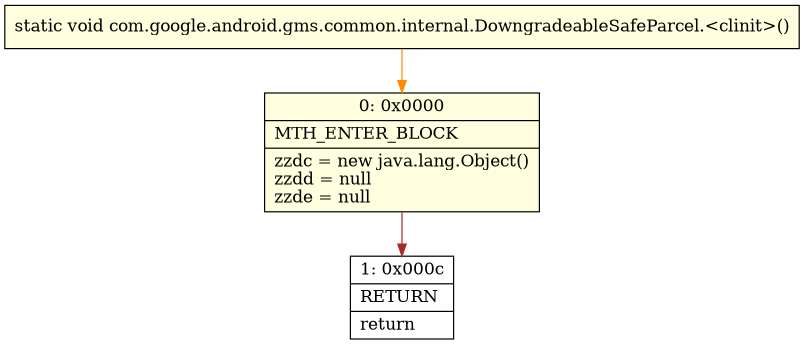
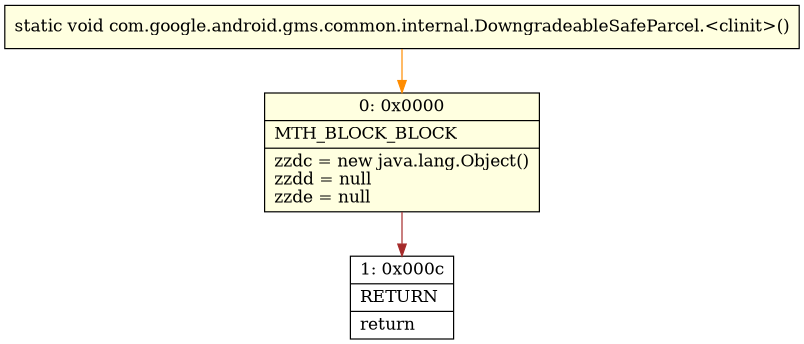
(367, 134) -> (366, 134)
